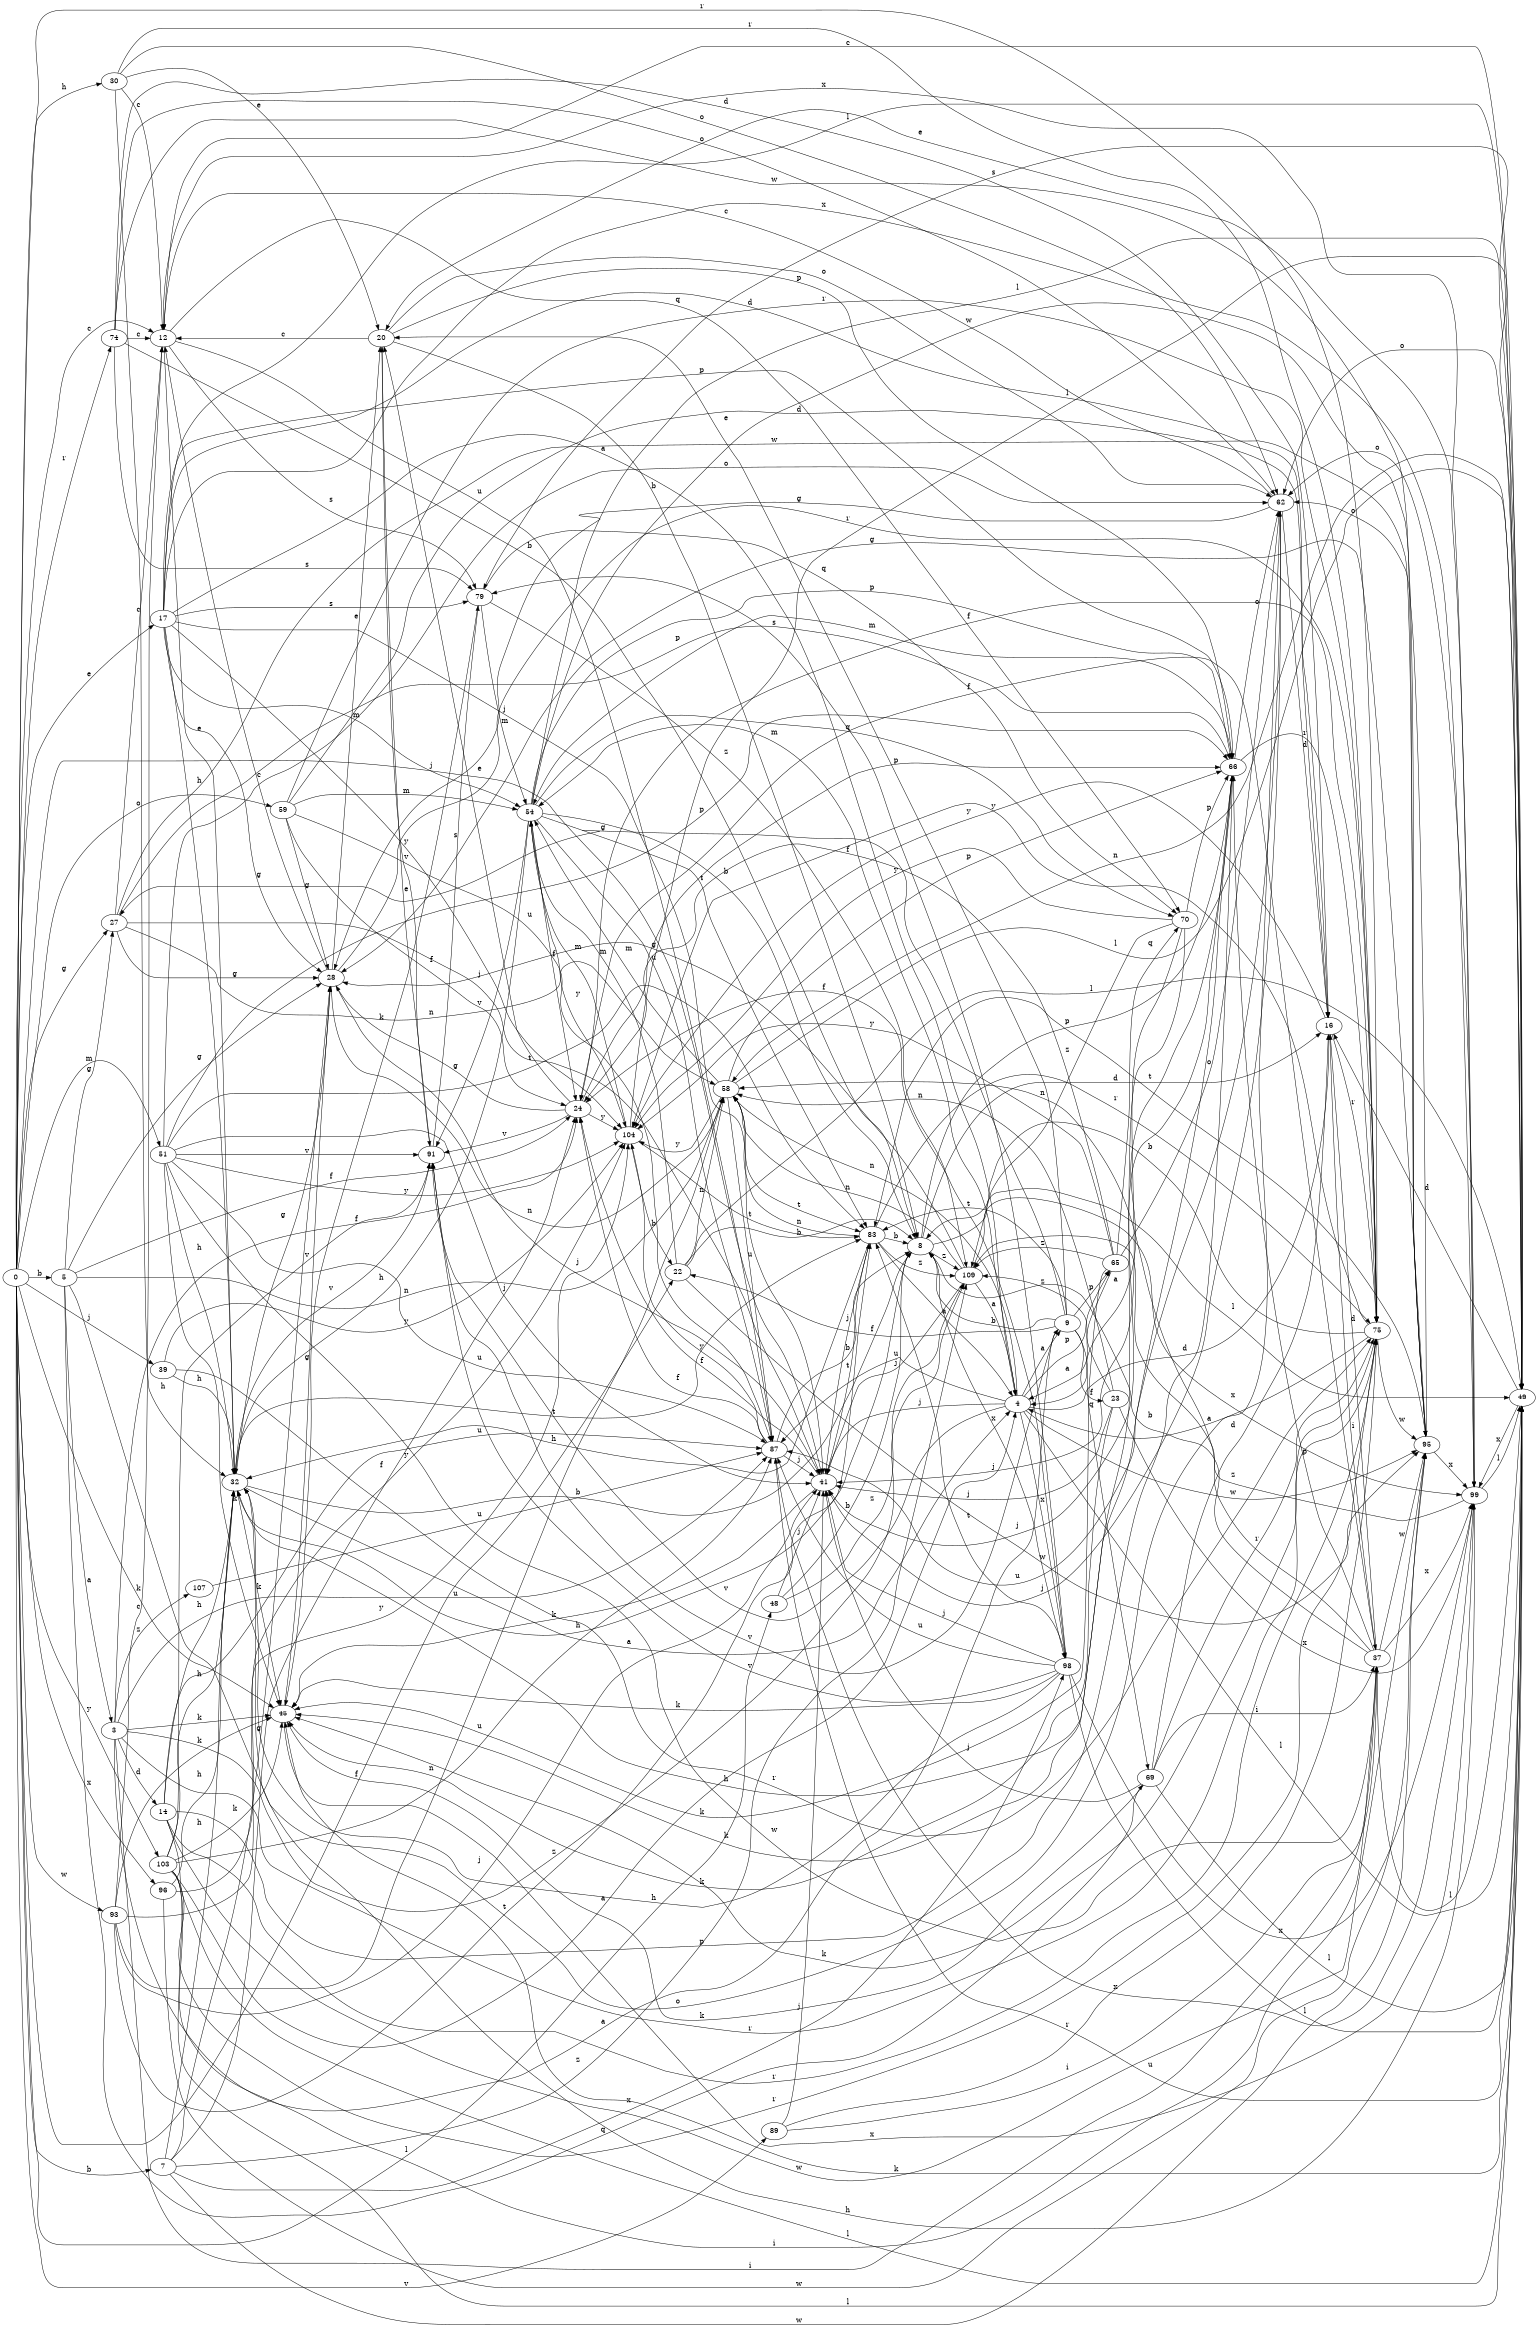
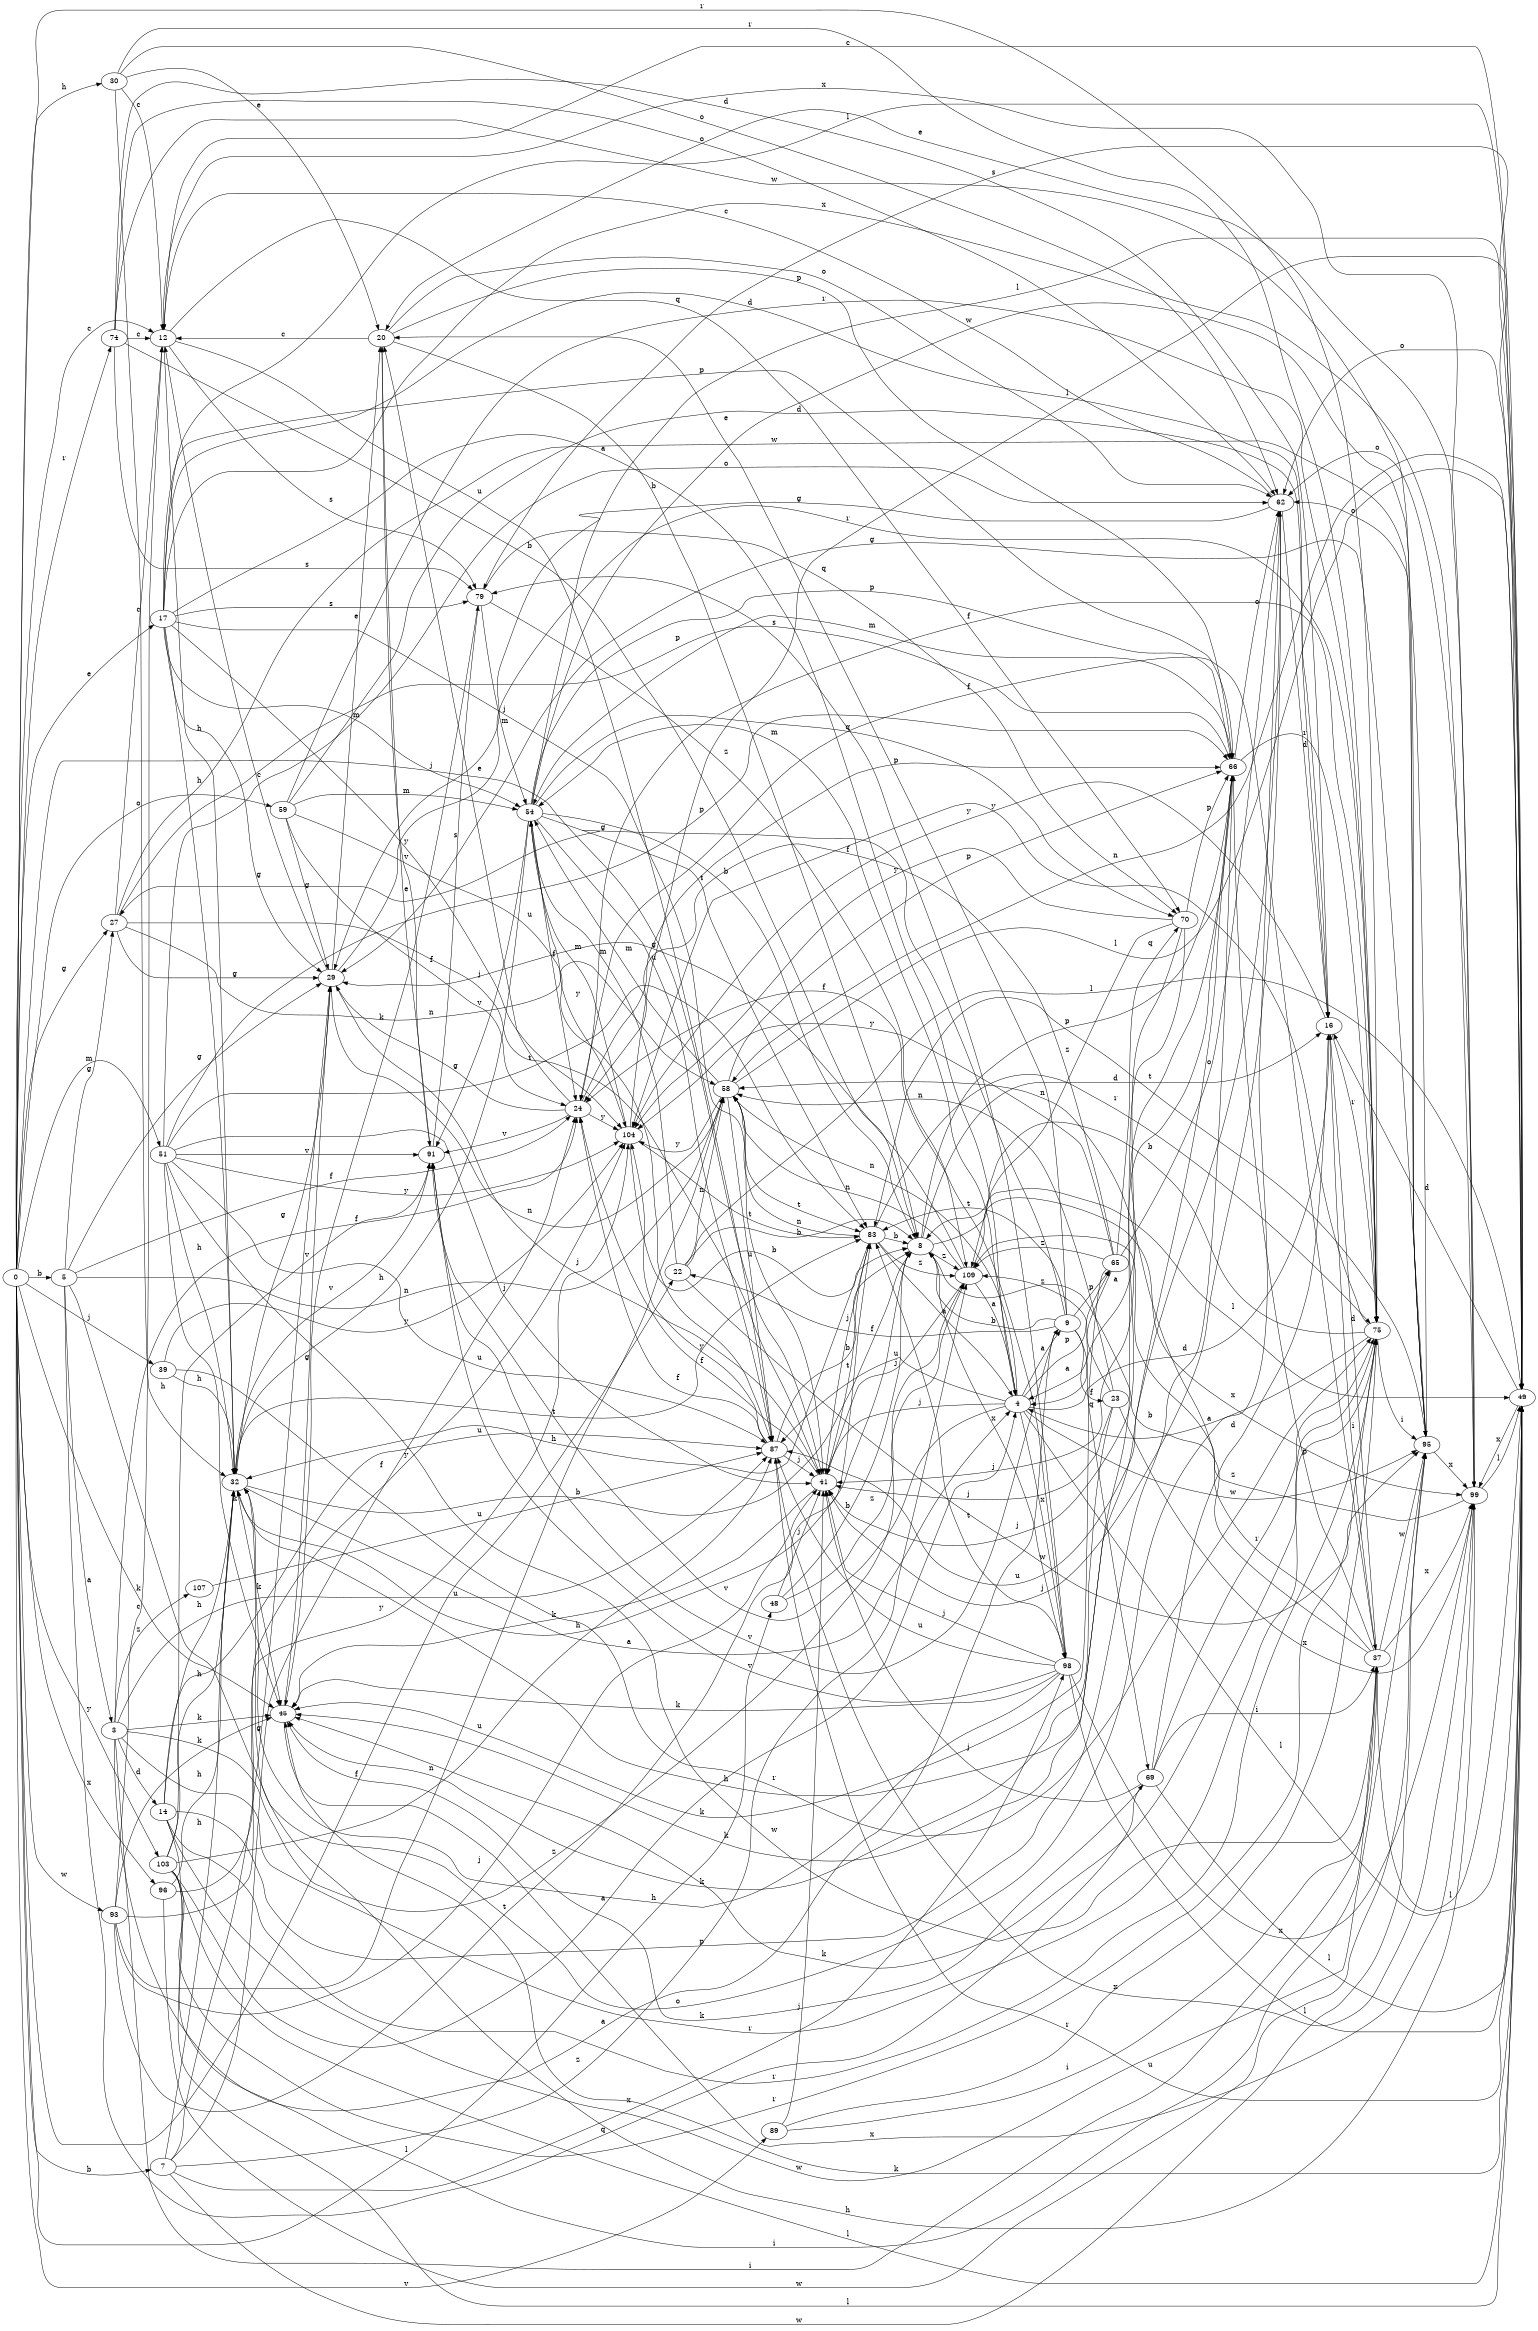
(199, 729) -> (199, 729)
(331, 978) -> (331, 978)
(648, 1216) -> (714, 1267)
(1402, 1420) -> (1402, 1420)
(246, 1813) -> none
